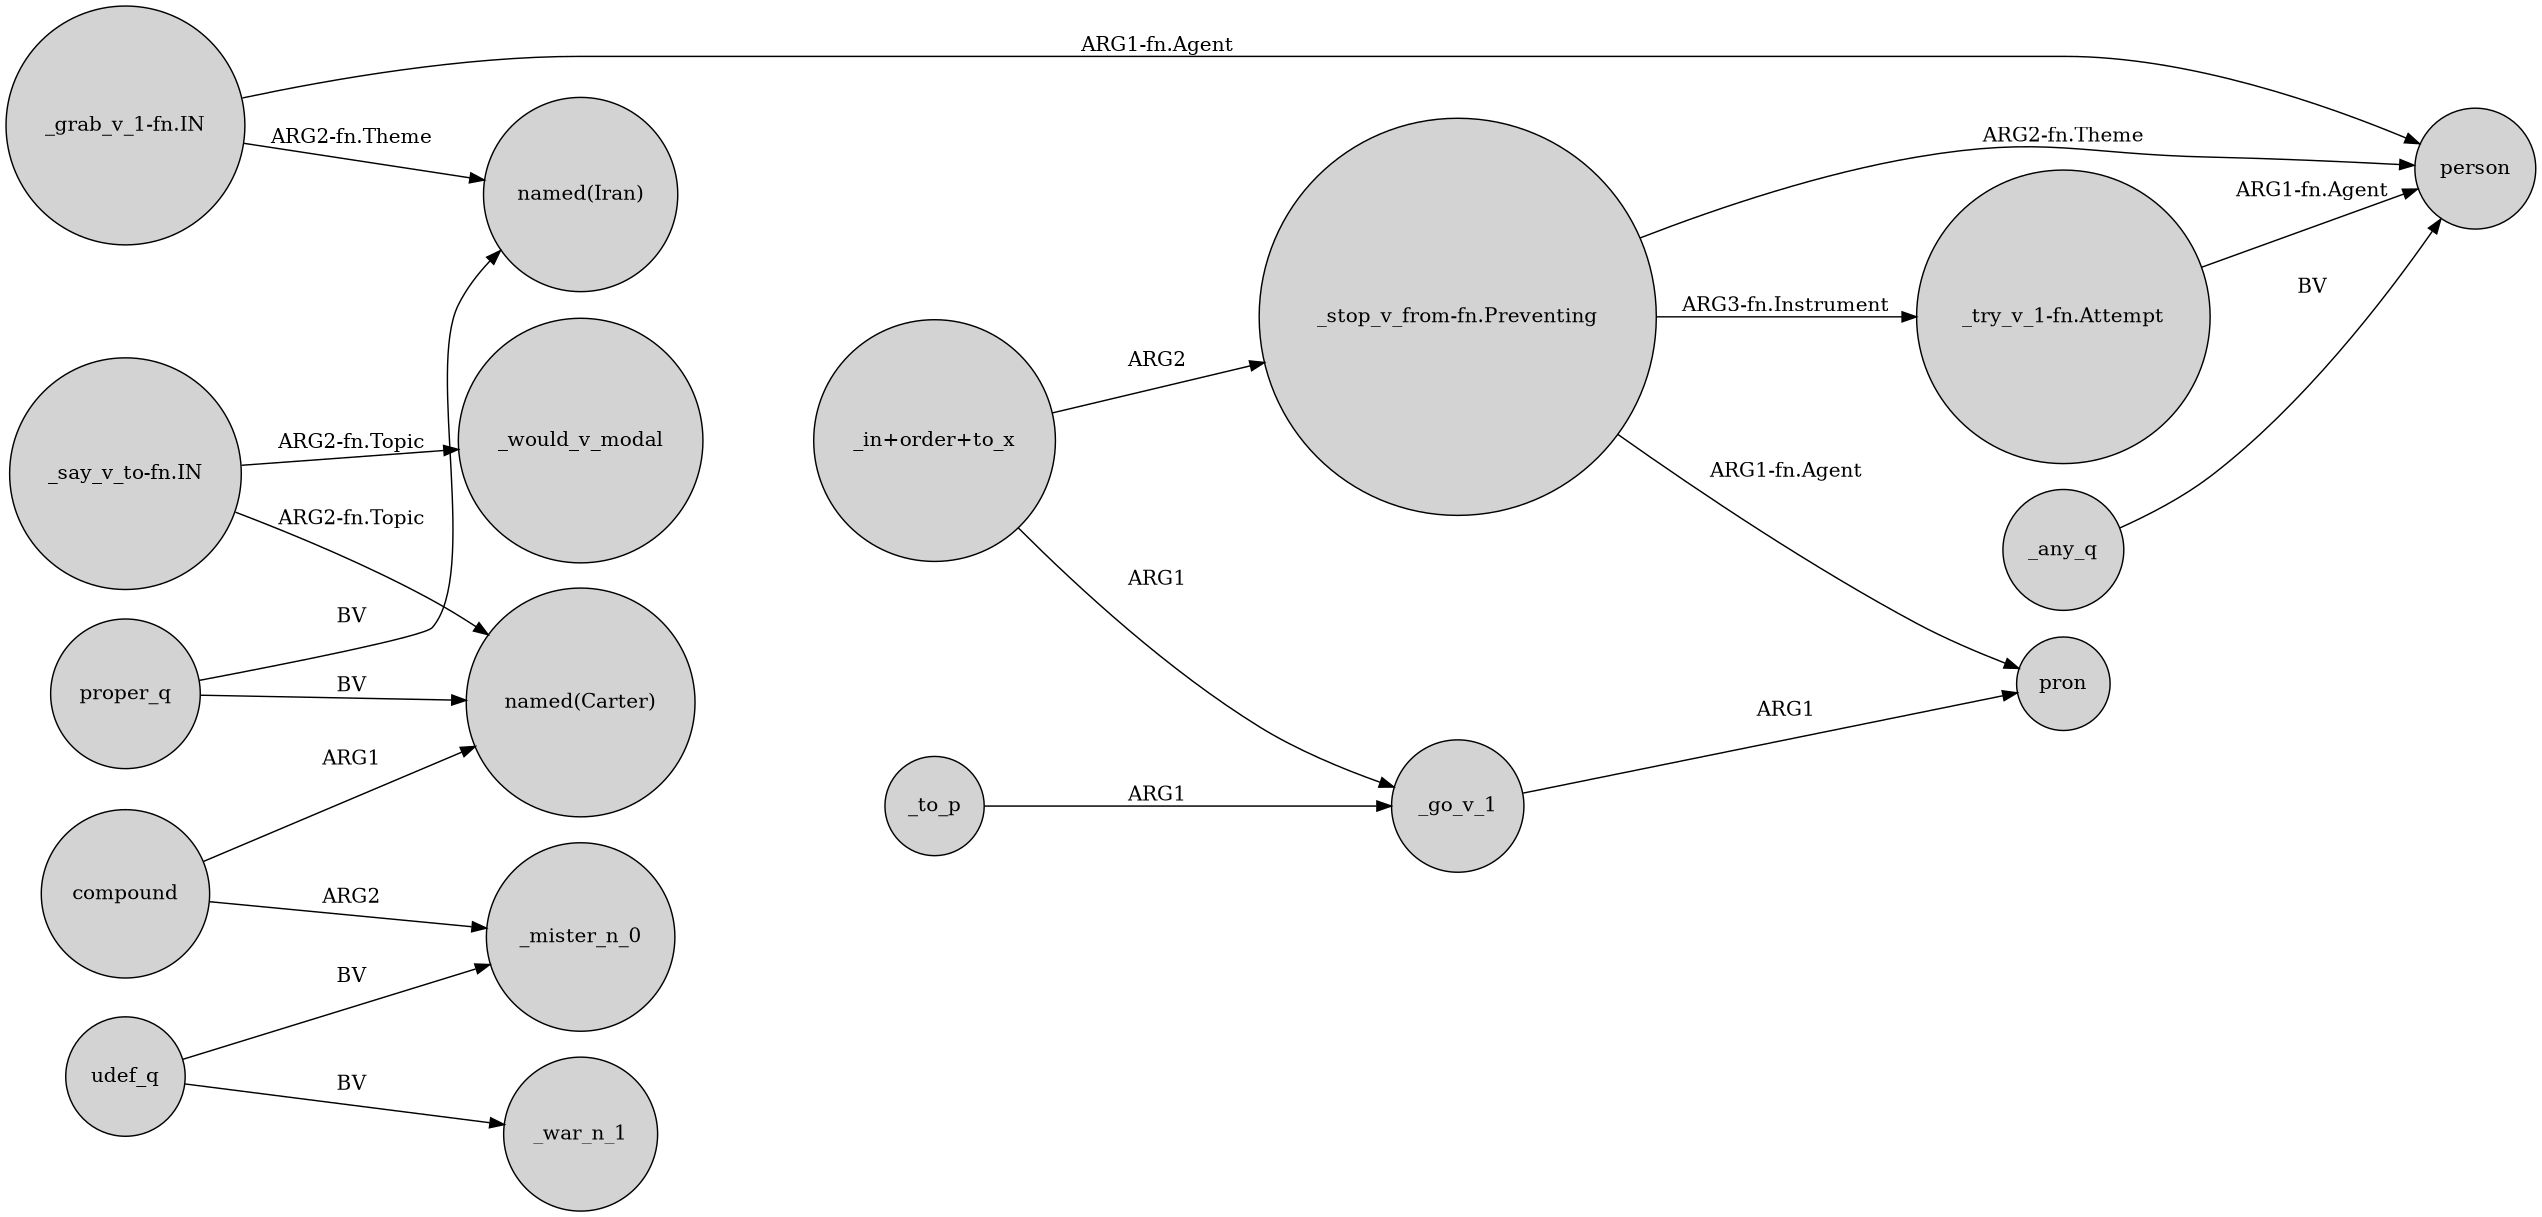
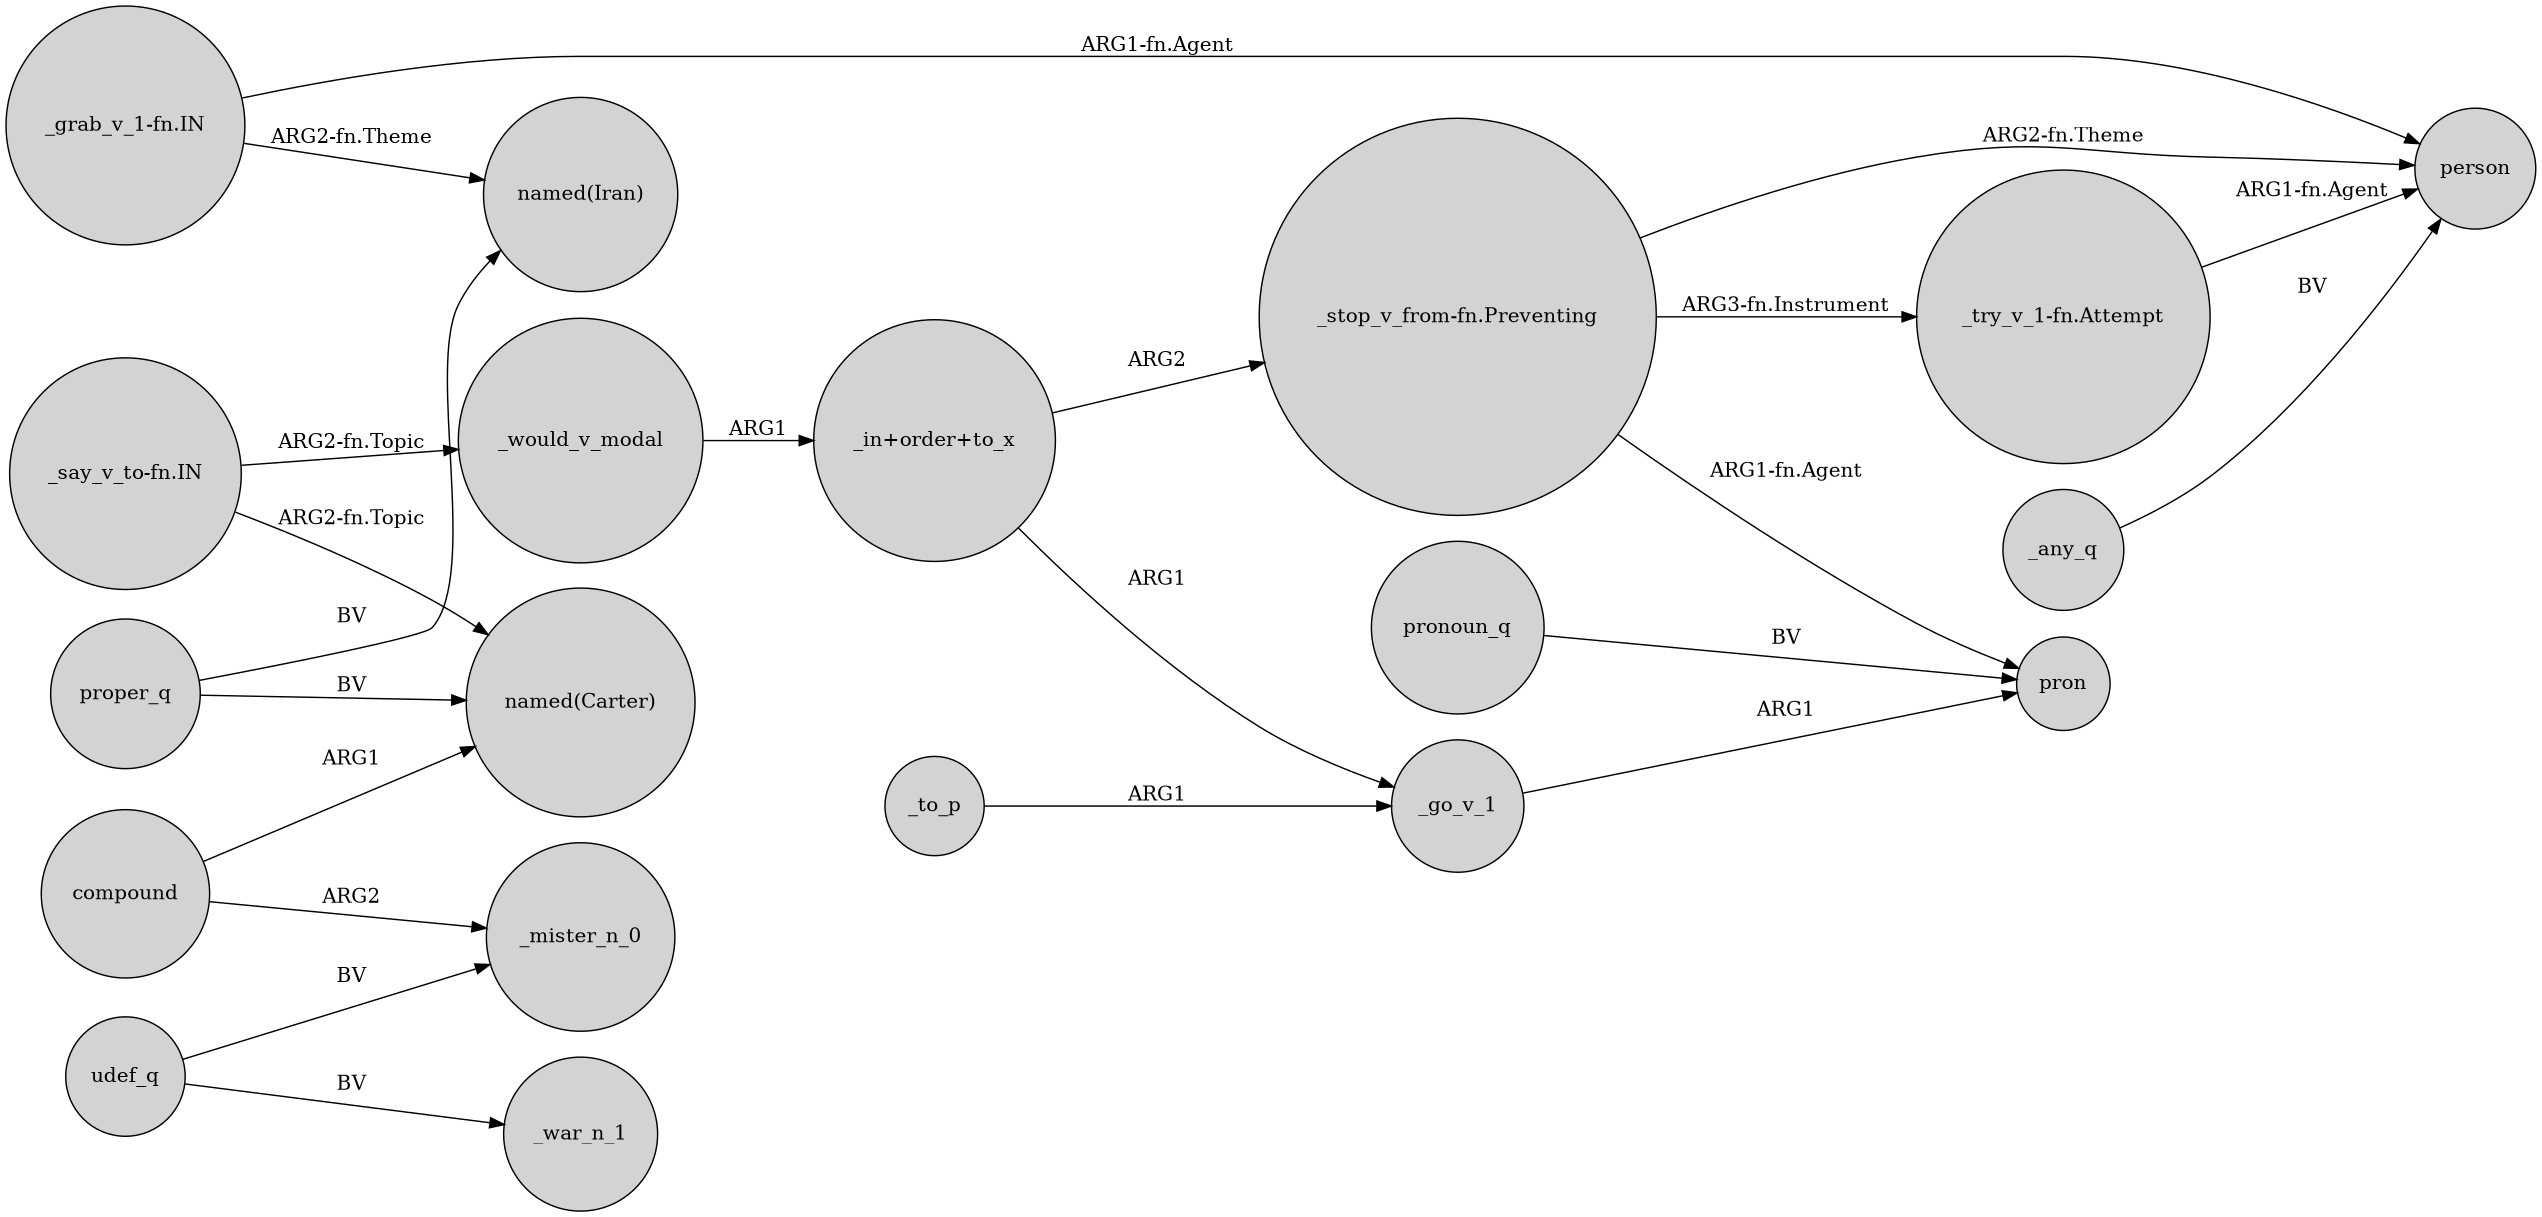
none -> (751, 441)
none -> (1458, 628)
